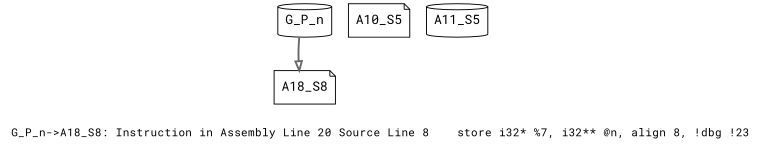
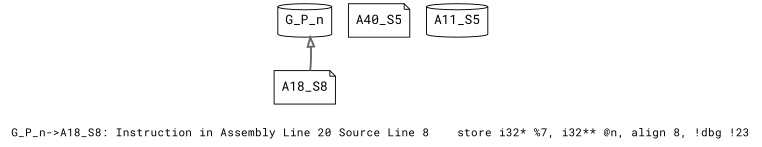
(379, 20) -> (379, 20)
(299, 49) -> (311, 59)
